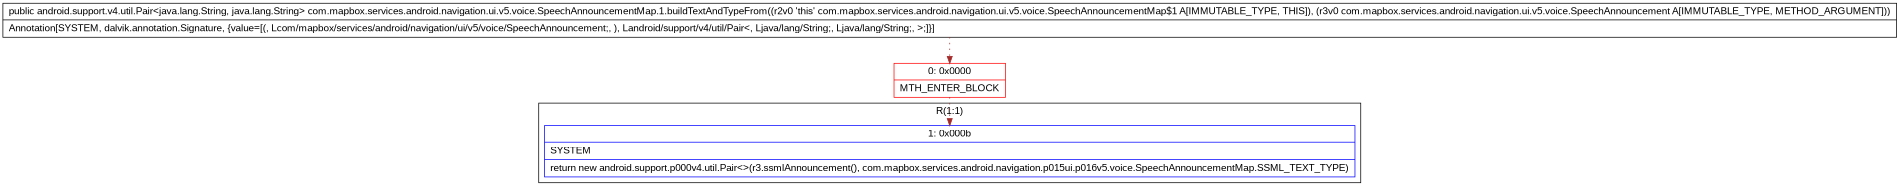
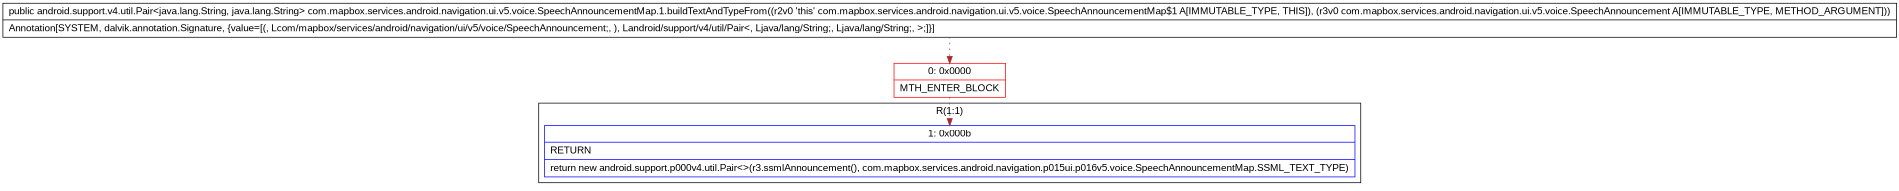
(571, 151) -> (571, 151)
